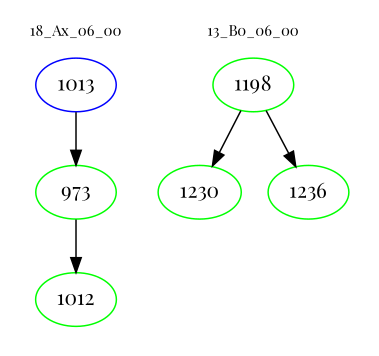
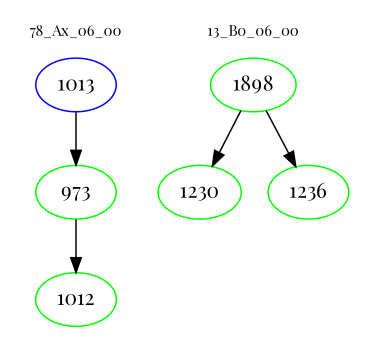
(76, 32) -> (76, 32)
(253, 85) -> (253, 85)
